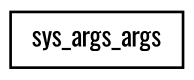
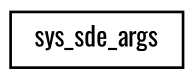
(97, 40) -> (97, 40)
